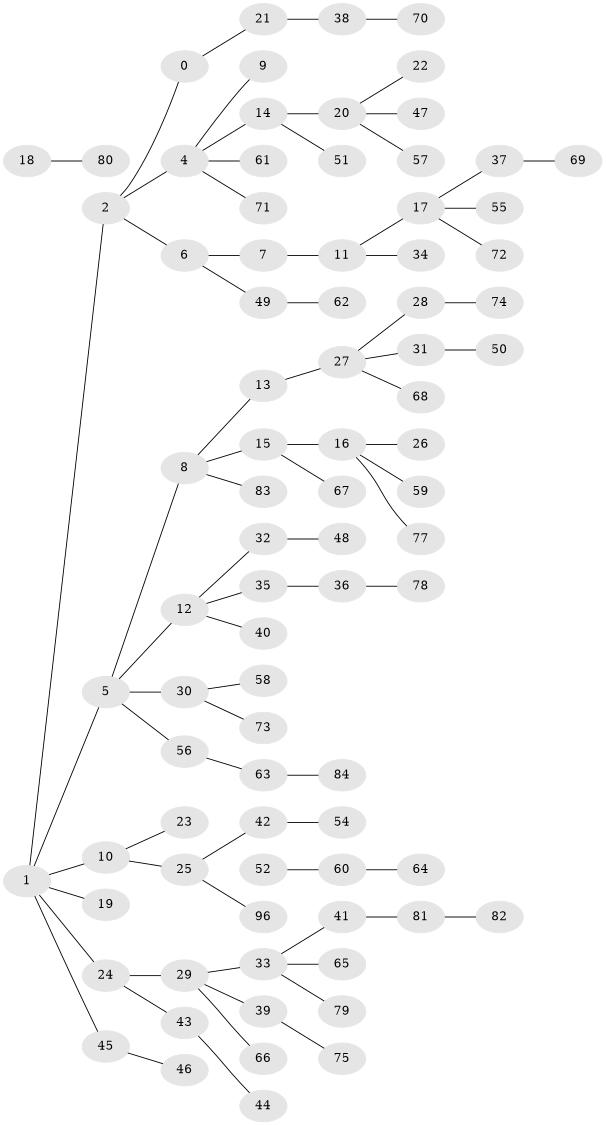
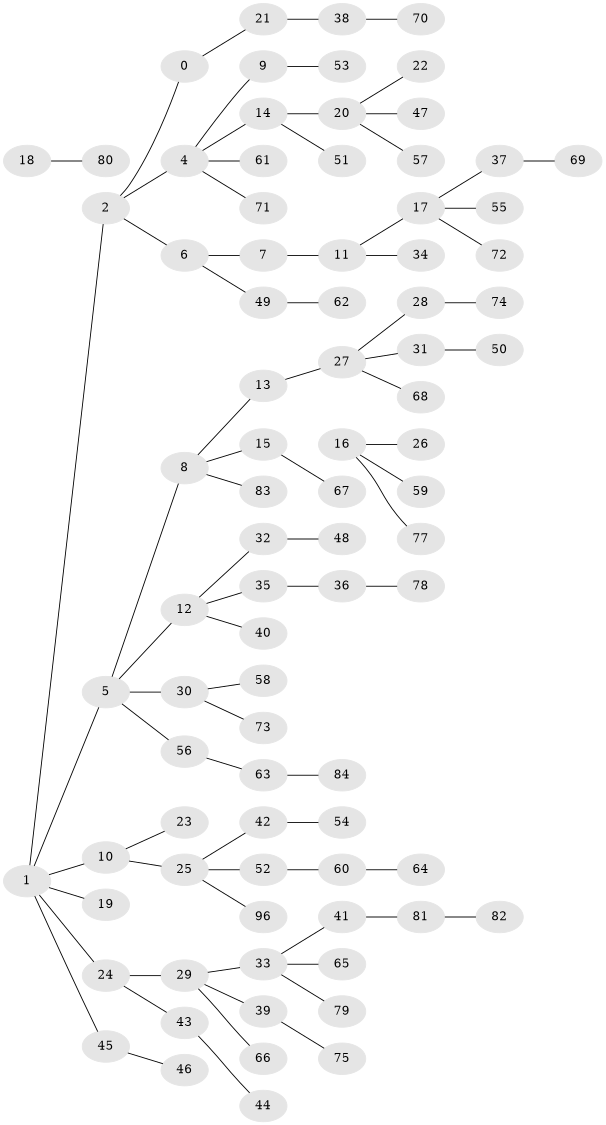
none -> (342, 66)
(303, 444) -> none
none -> (224, 870)
